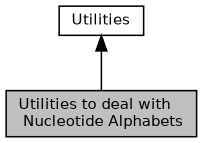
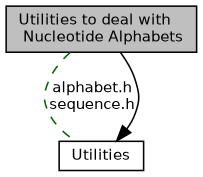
none -> (45, 99)
